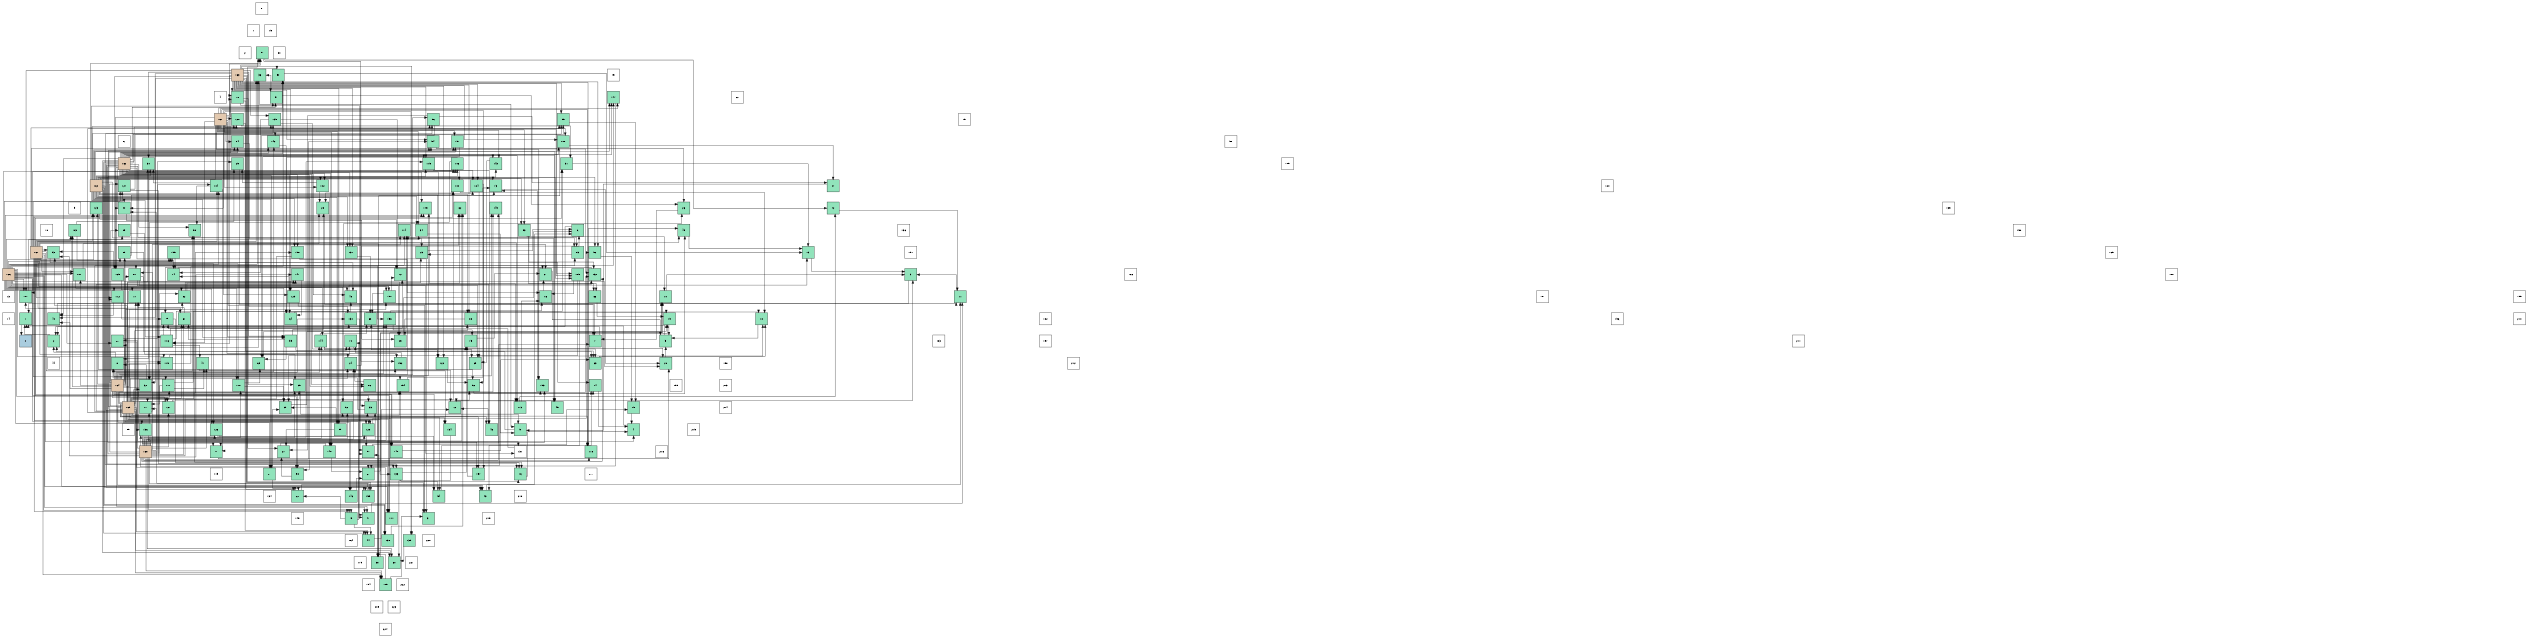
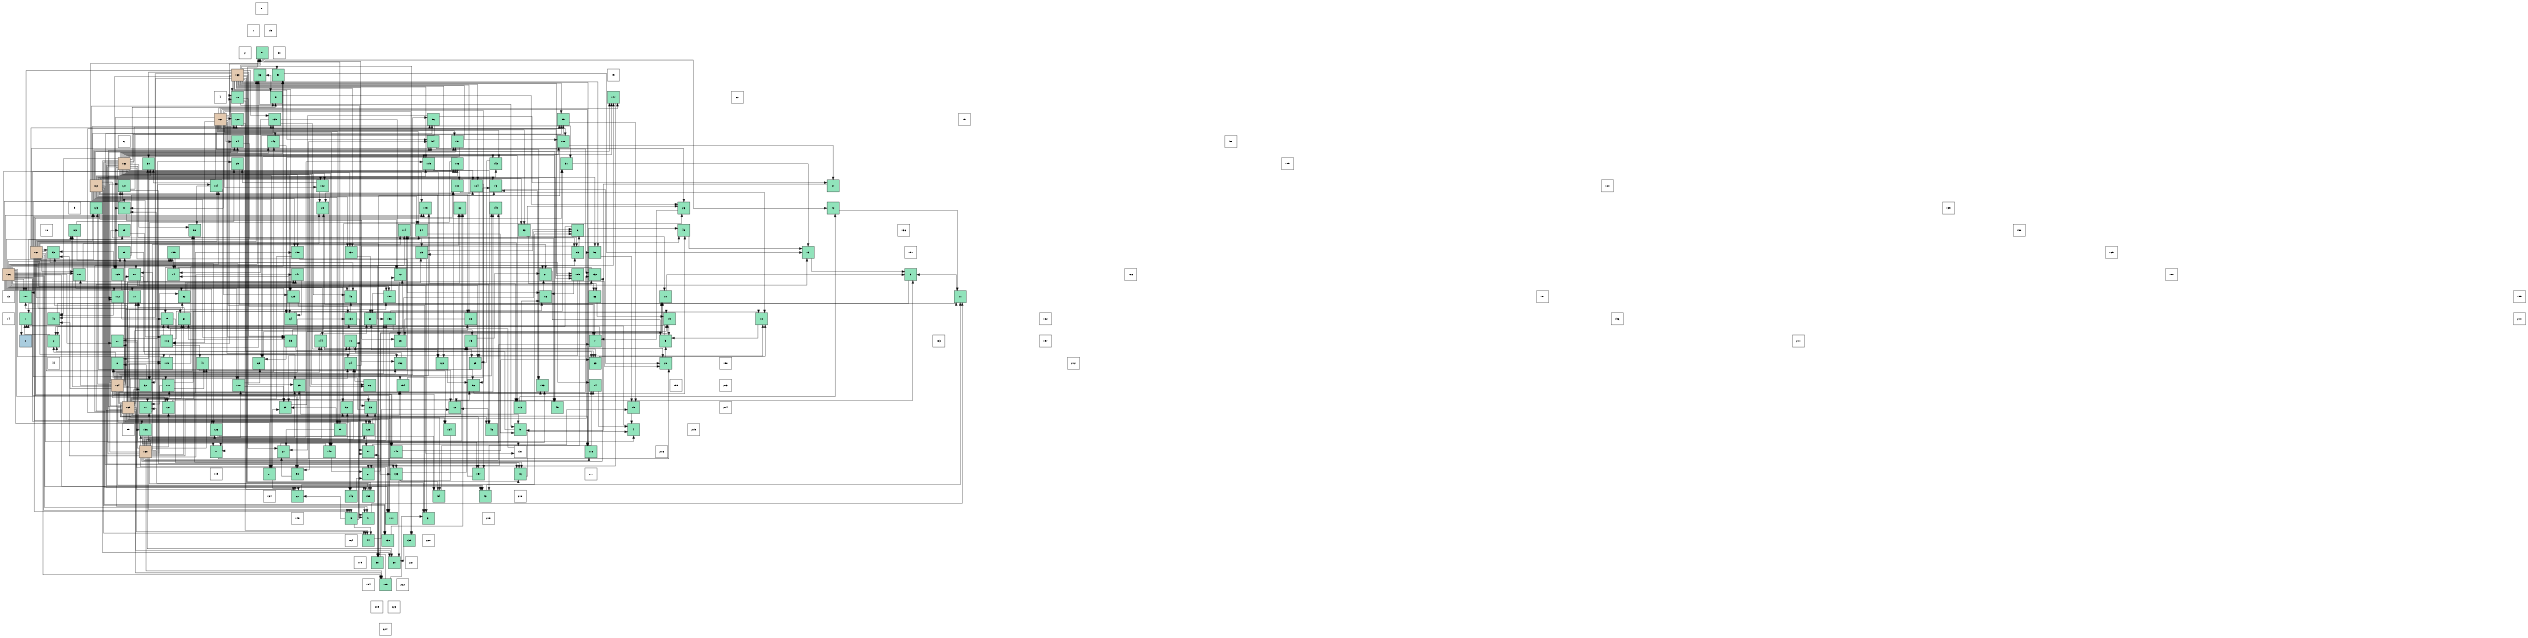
(339, 122) -> (340, 201)
(560, 262) -> (592, 206)
